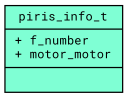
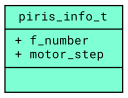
(64, 55) -> (60, 55)
